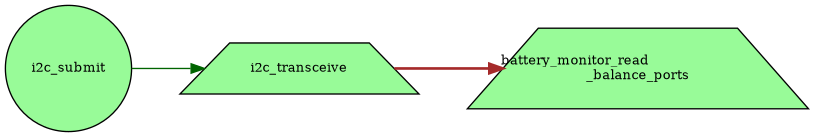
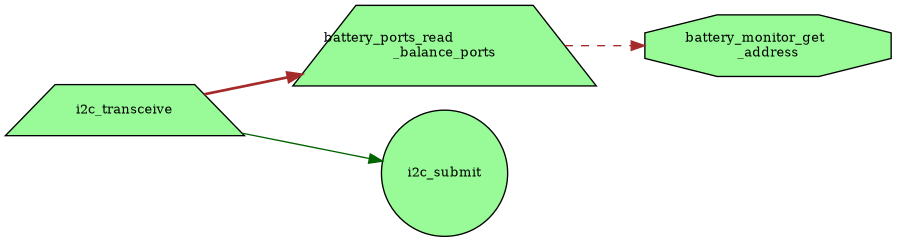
none -> (768, 46)
(161, 68) -> (306, 146)
(638, 68) -> (445, 46)
